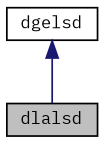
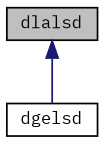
(52, 81) -> (52, 81)
